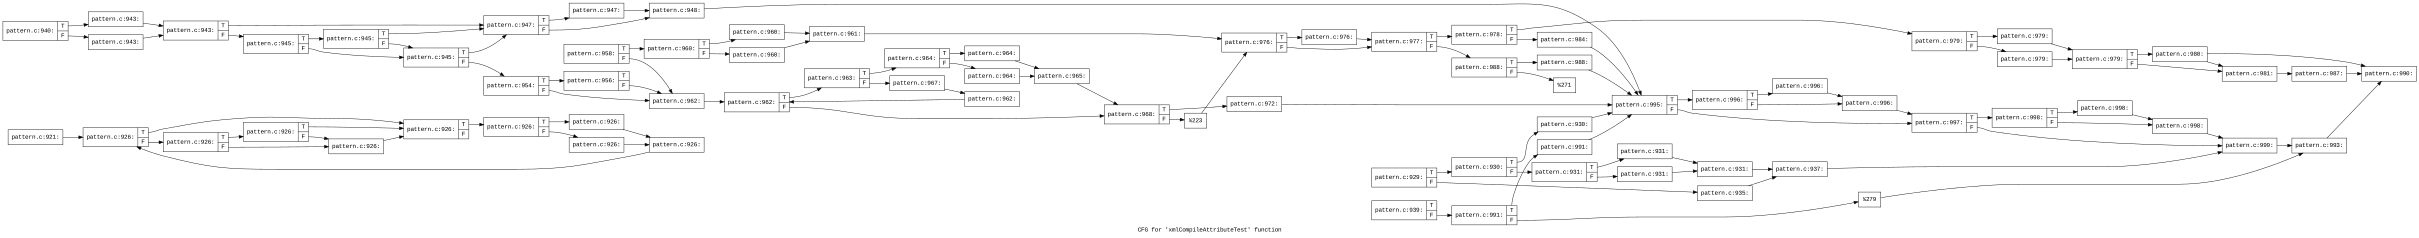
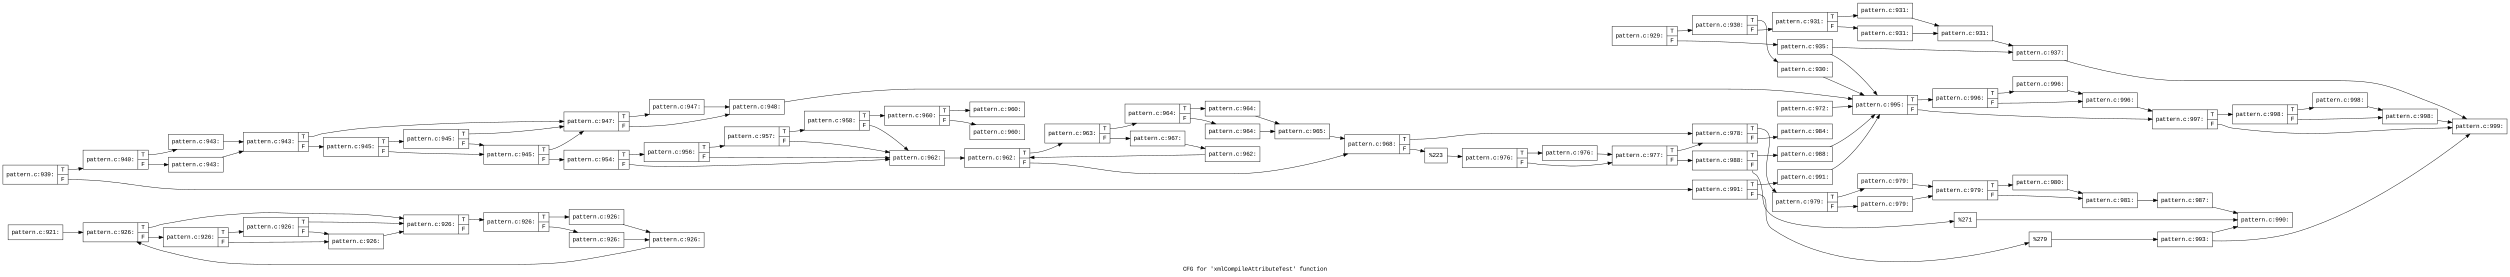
(837, 34) -> none
(2284, 56) -> (2105, 220)
(1616, 67) -> (1854, 71)
(1196, 108) -> (1549, 134)
none -> (757, 136)
(2282, 146) -> (2348, 211)
none -> (73, 169)
